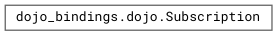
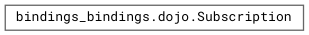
(139, 18) -> (154, 18)
